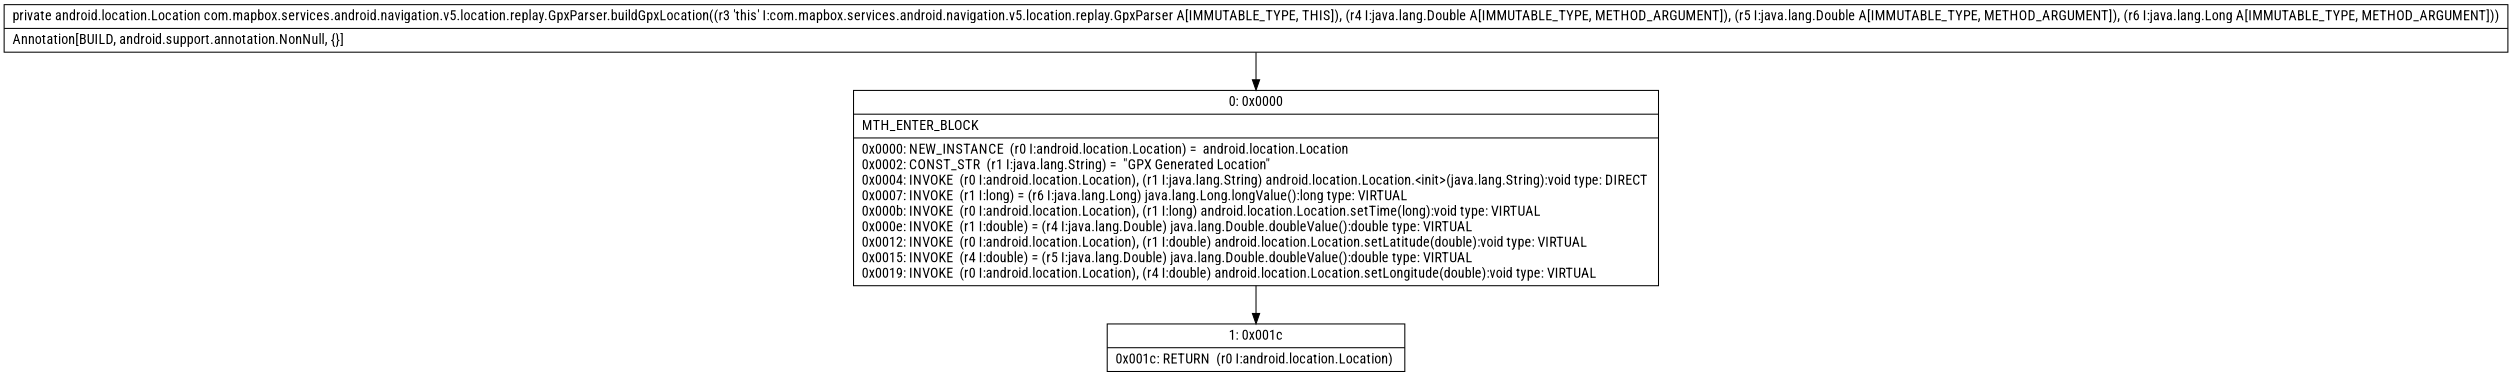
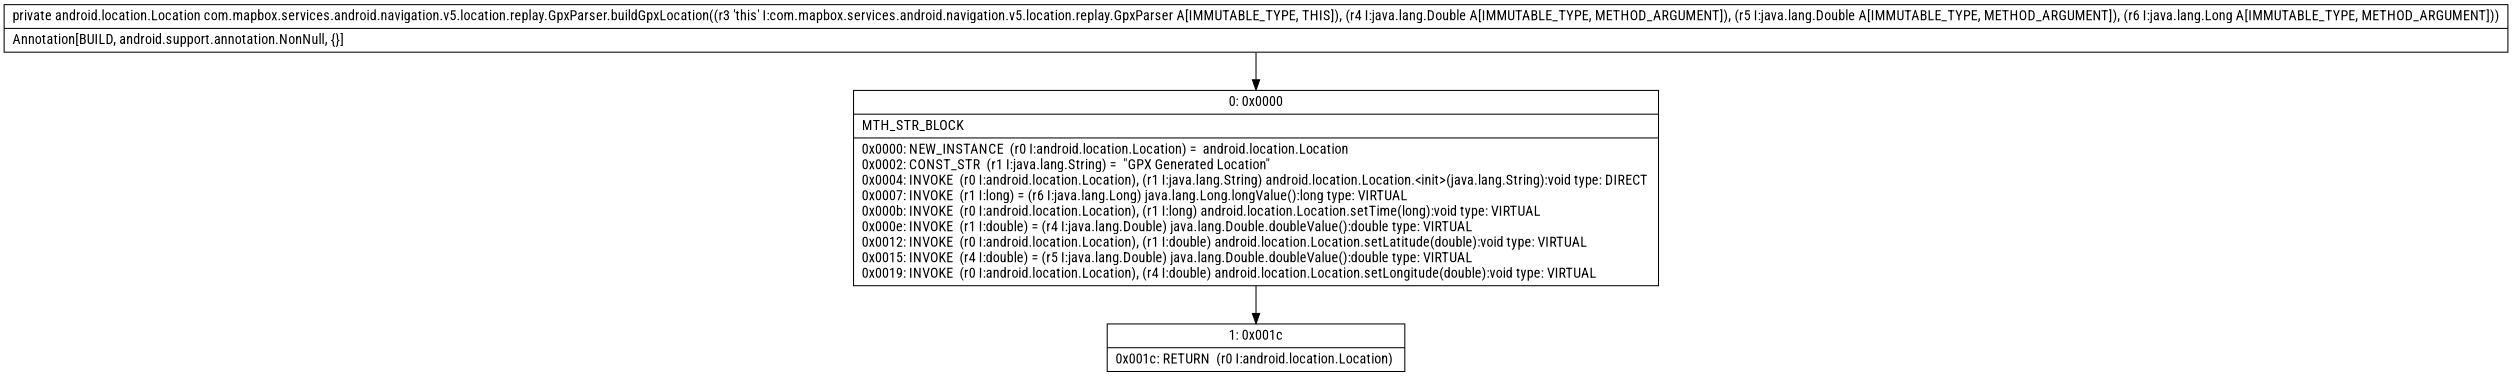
(921, 126) -> (913, 126)
